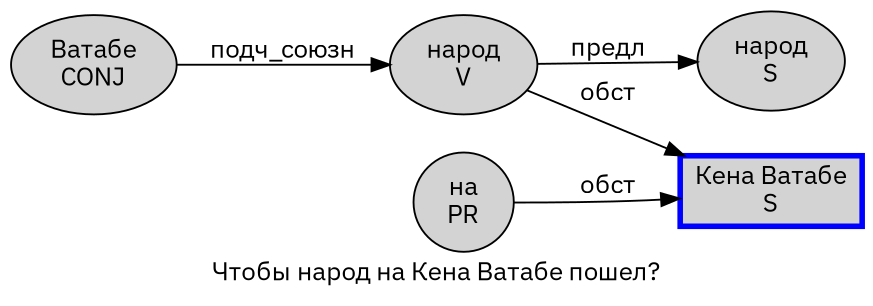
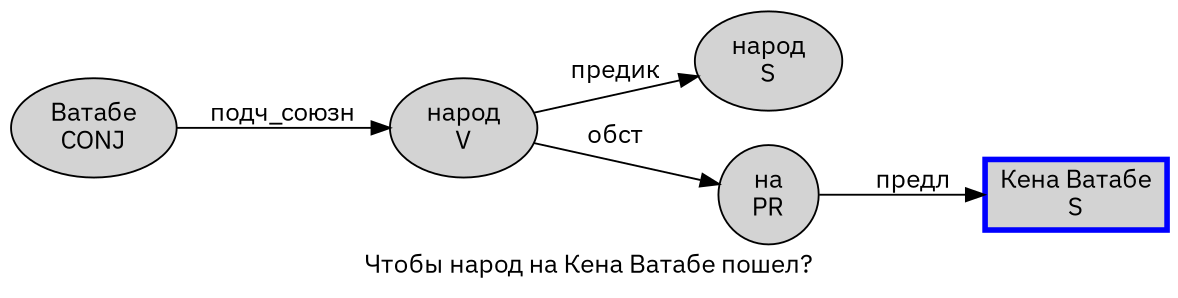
(609, 49) -> (616, 71)
(597, 119) -> (617, 162)
(609, 186) -> (914, 181)
